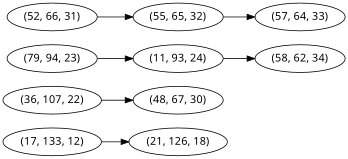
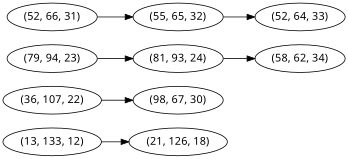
(300, 17) -> (300, 17)
(178, 59) -> (178, 59)
(178, 100) -> (178, 100)
(52, 142) -> (52, 142)
